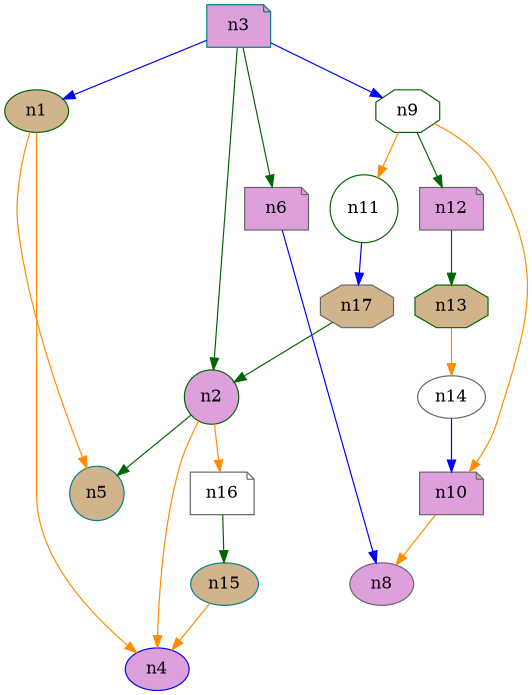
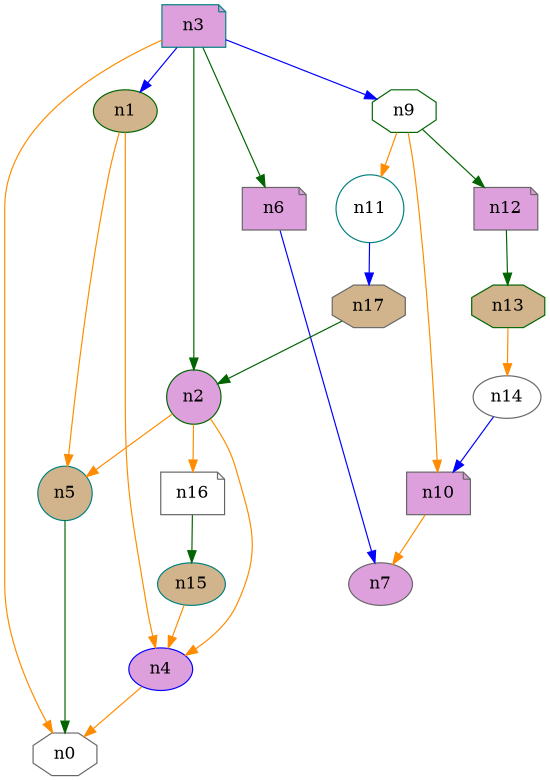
(364, 209) -> (370, 209)
(159, 441) -> (134, 442)
(382, 584) -> (381, 584)
none -> (65, 754)
